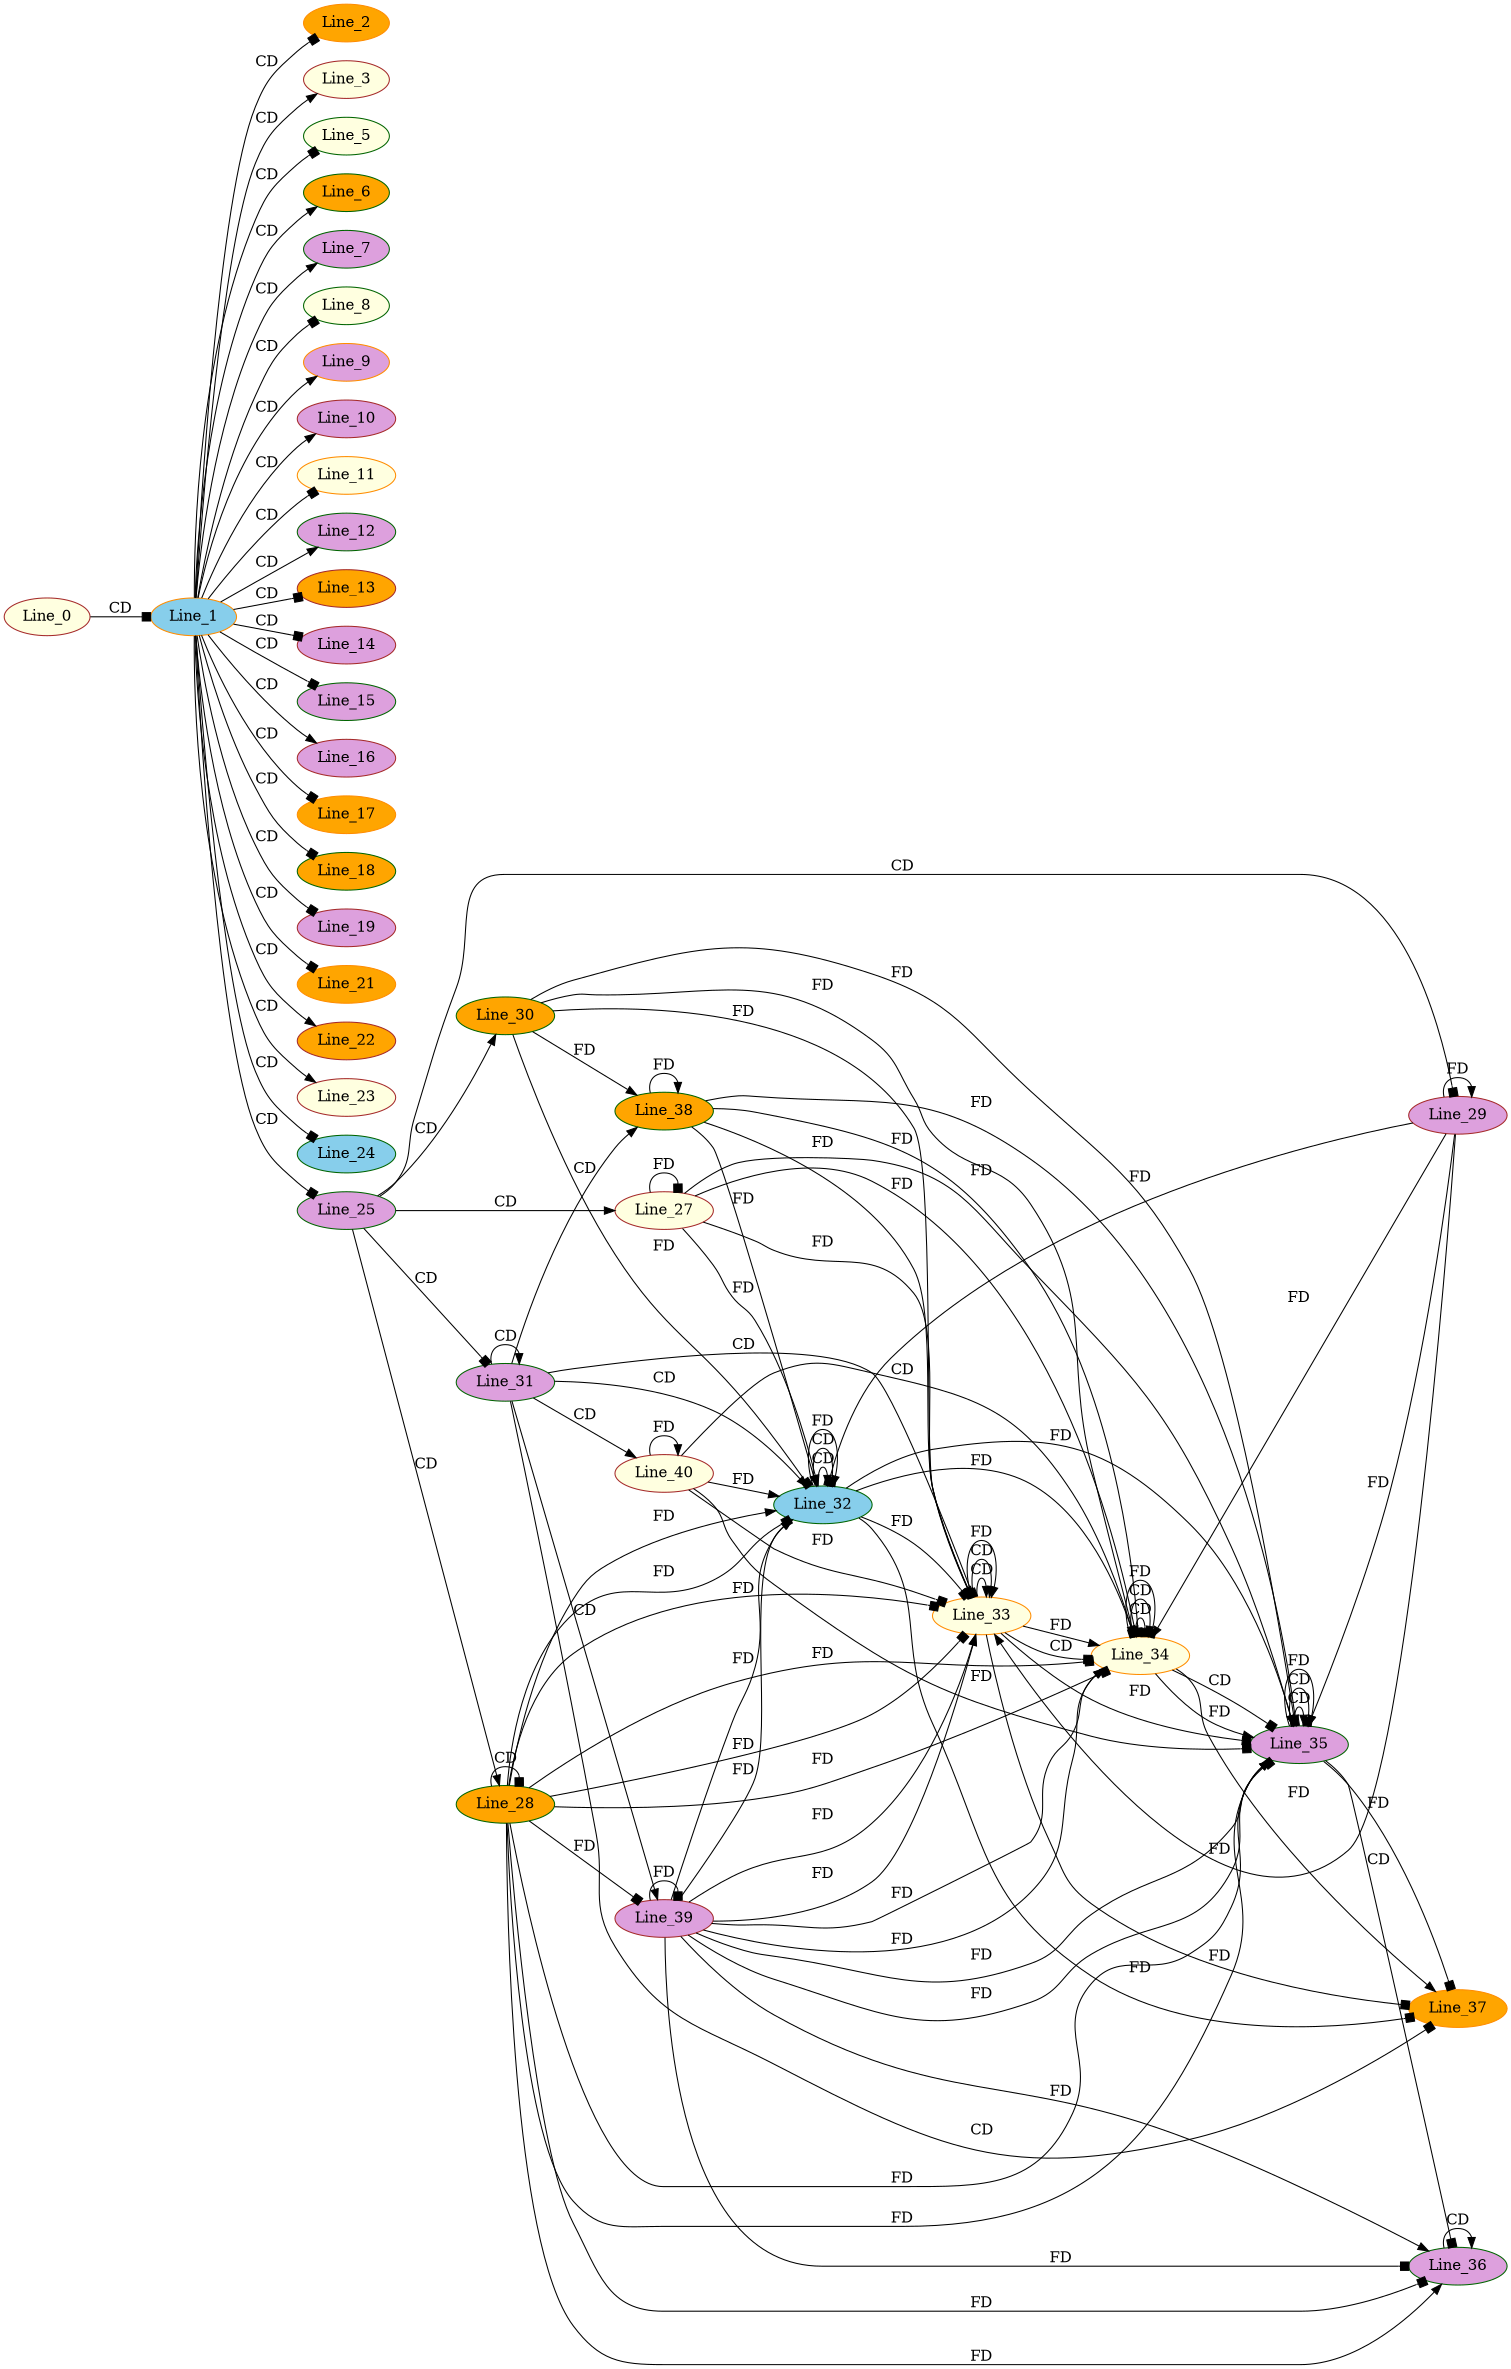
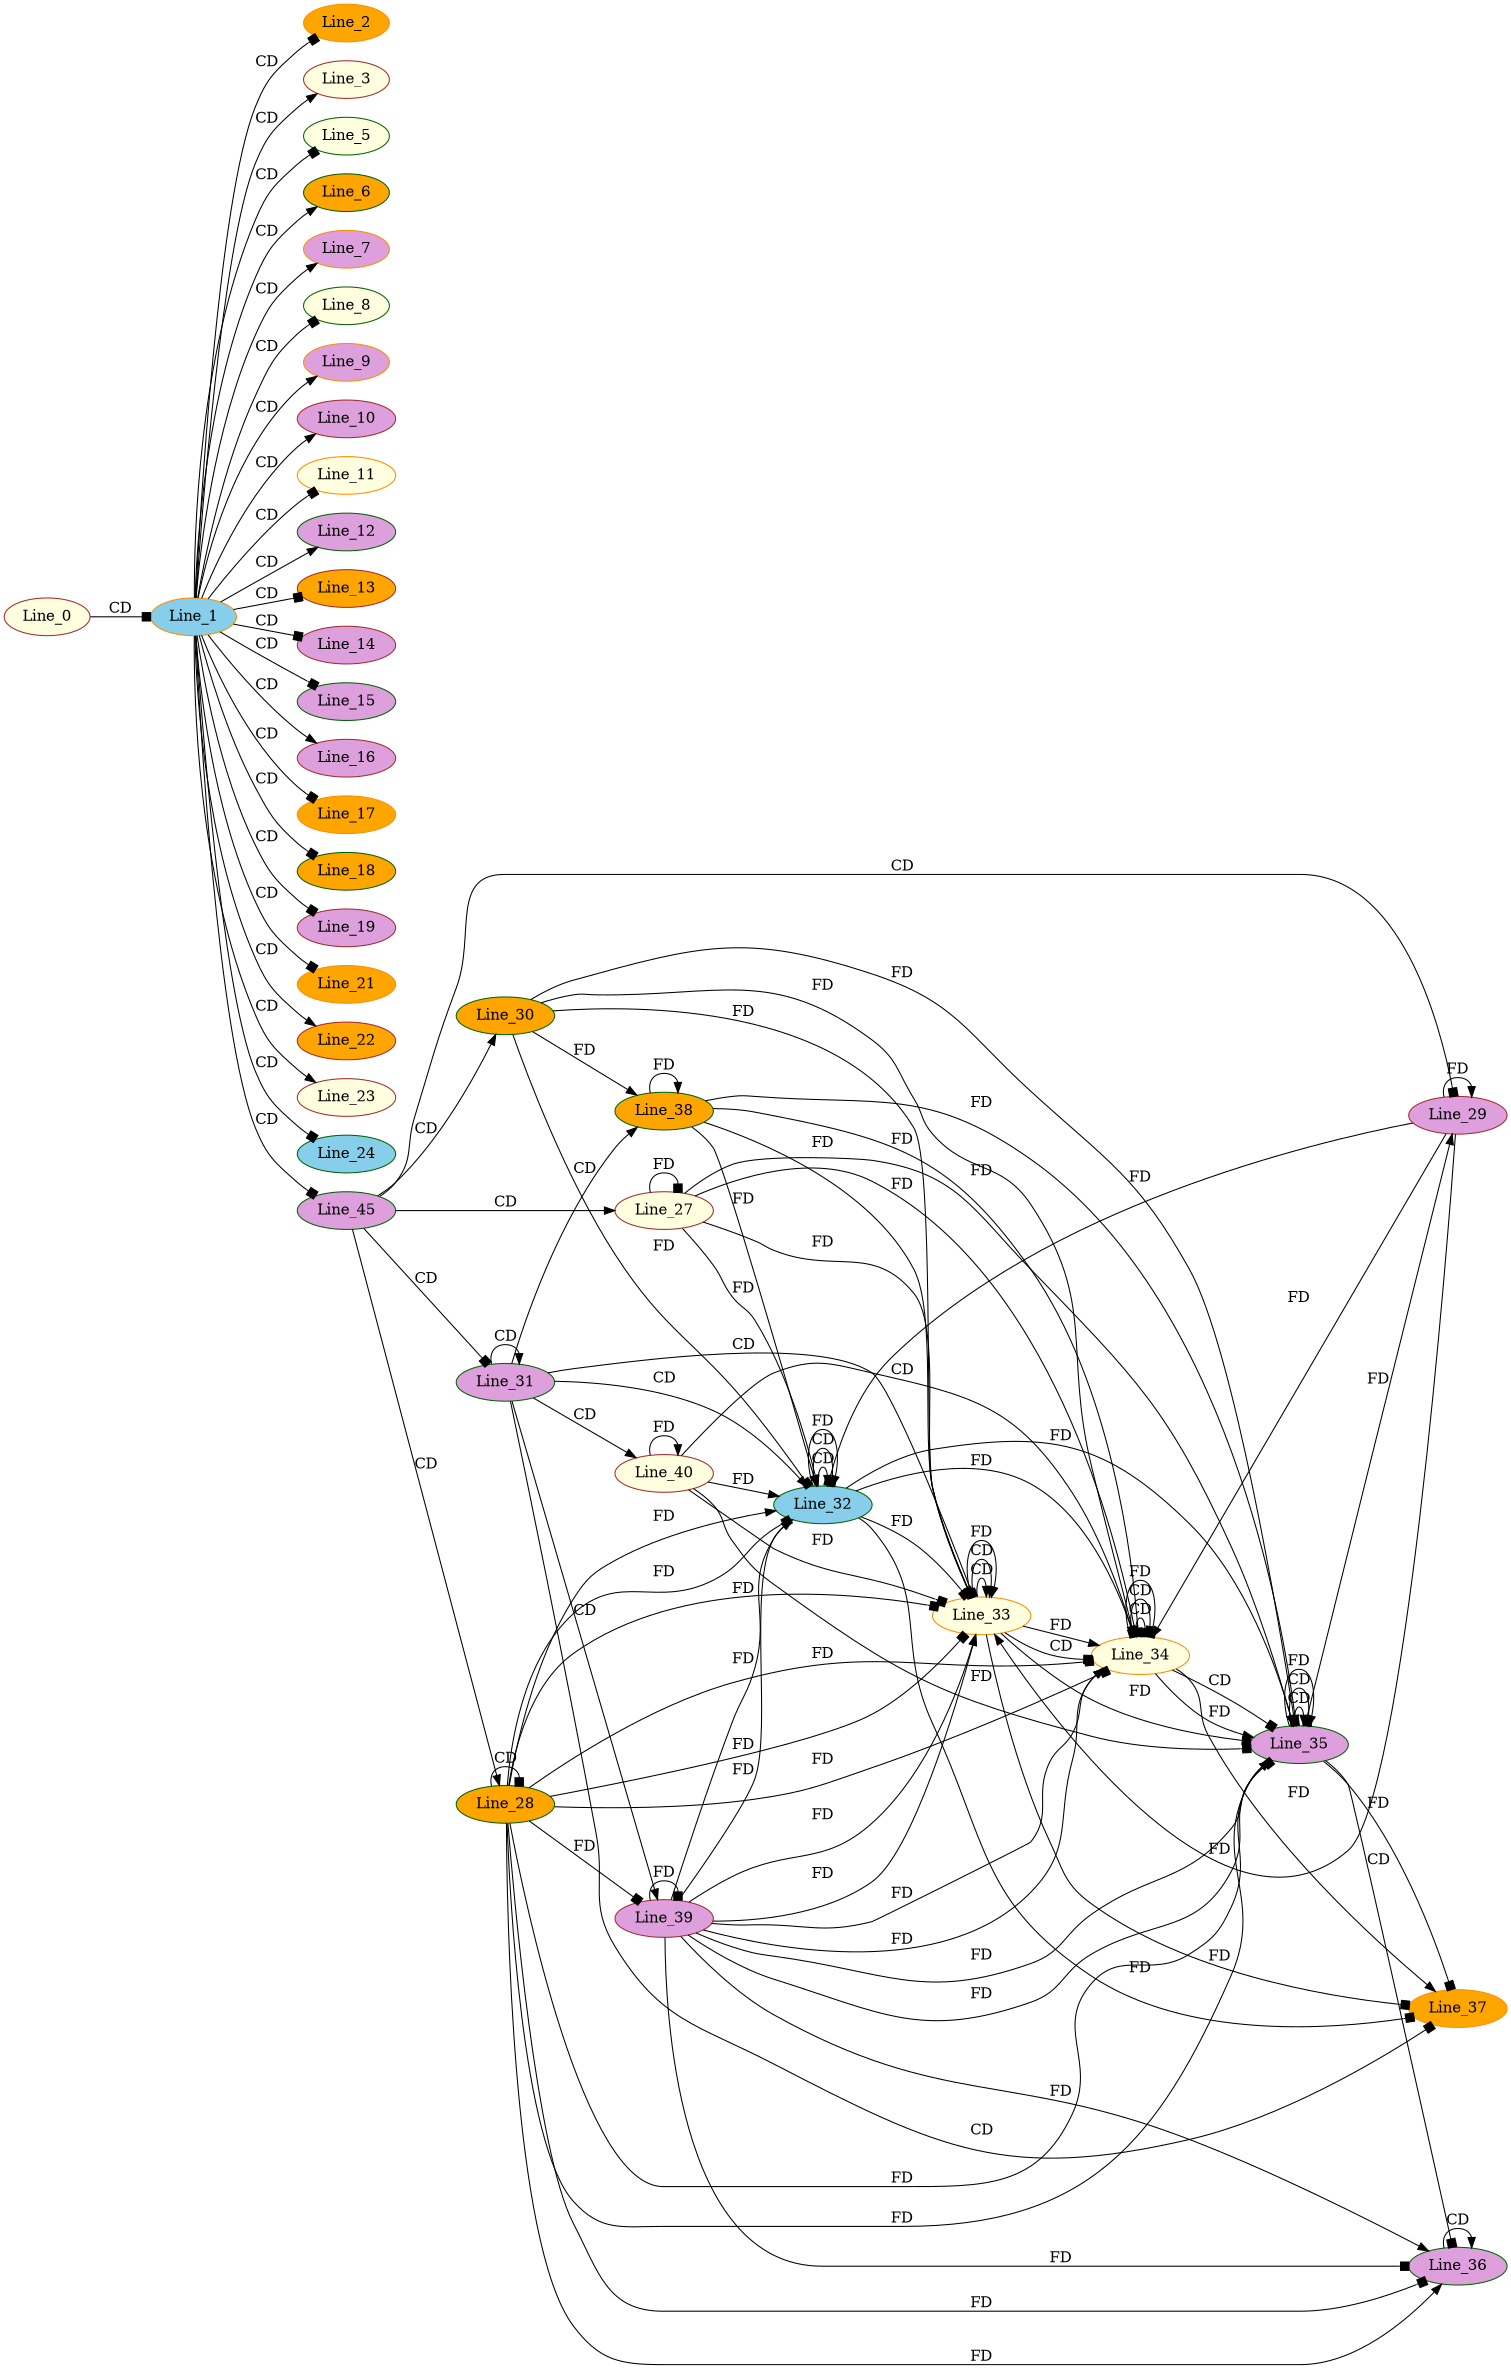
(346, 249) -> (346, 249)
(346, 1211) -> (346, 1211)
(1405, 1431) -> (1377, 1435)
